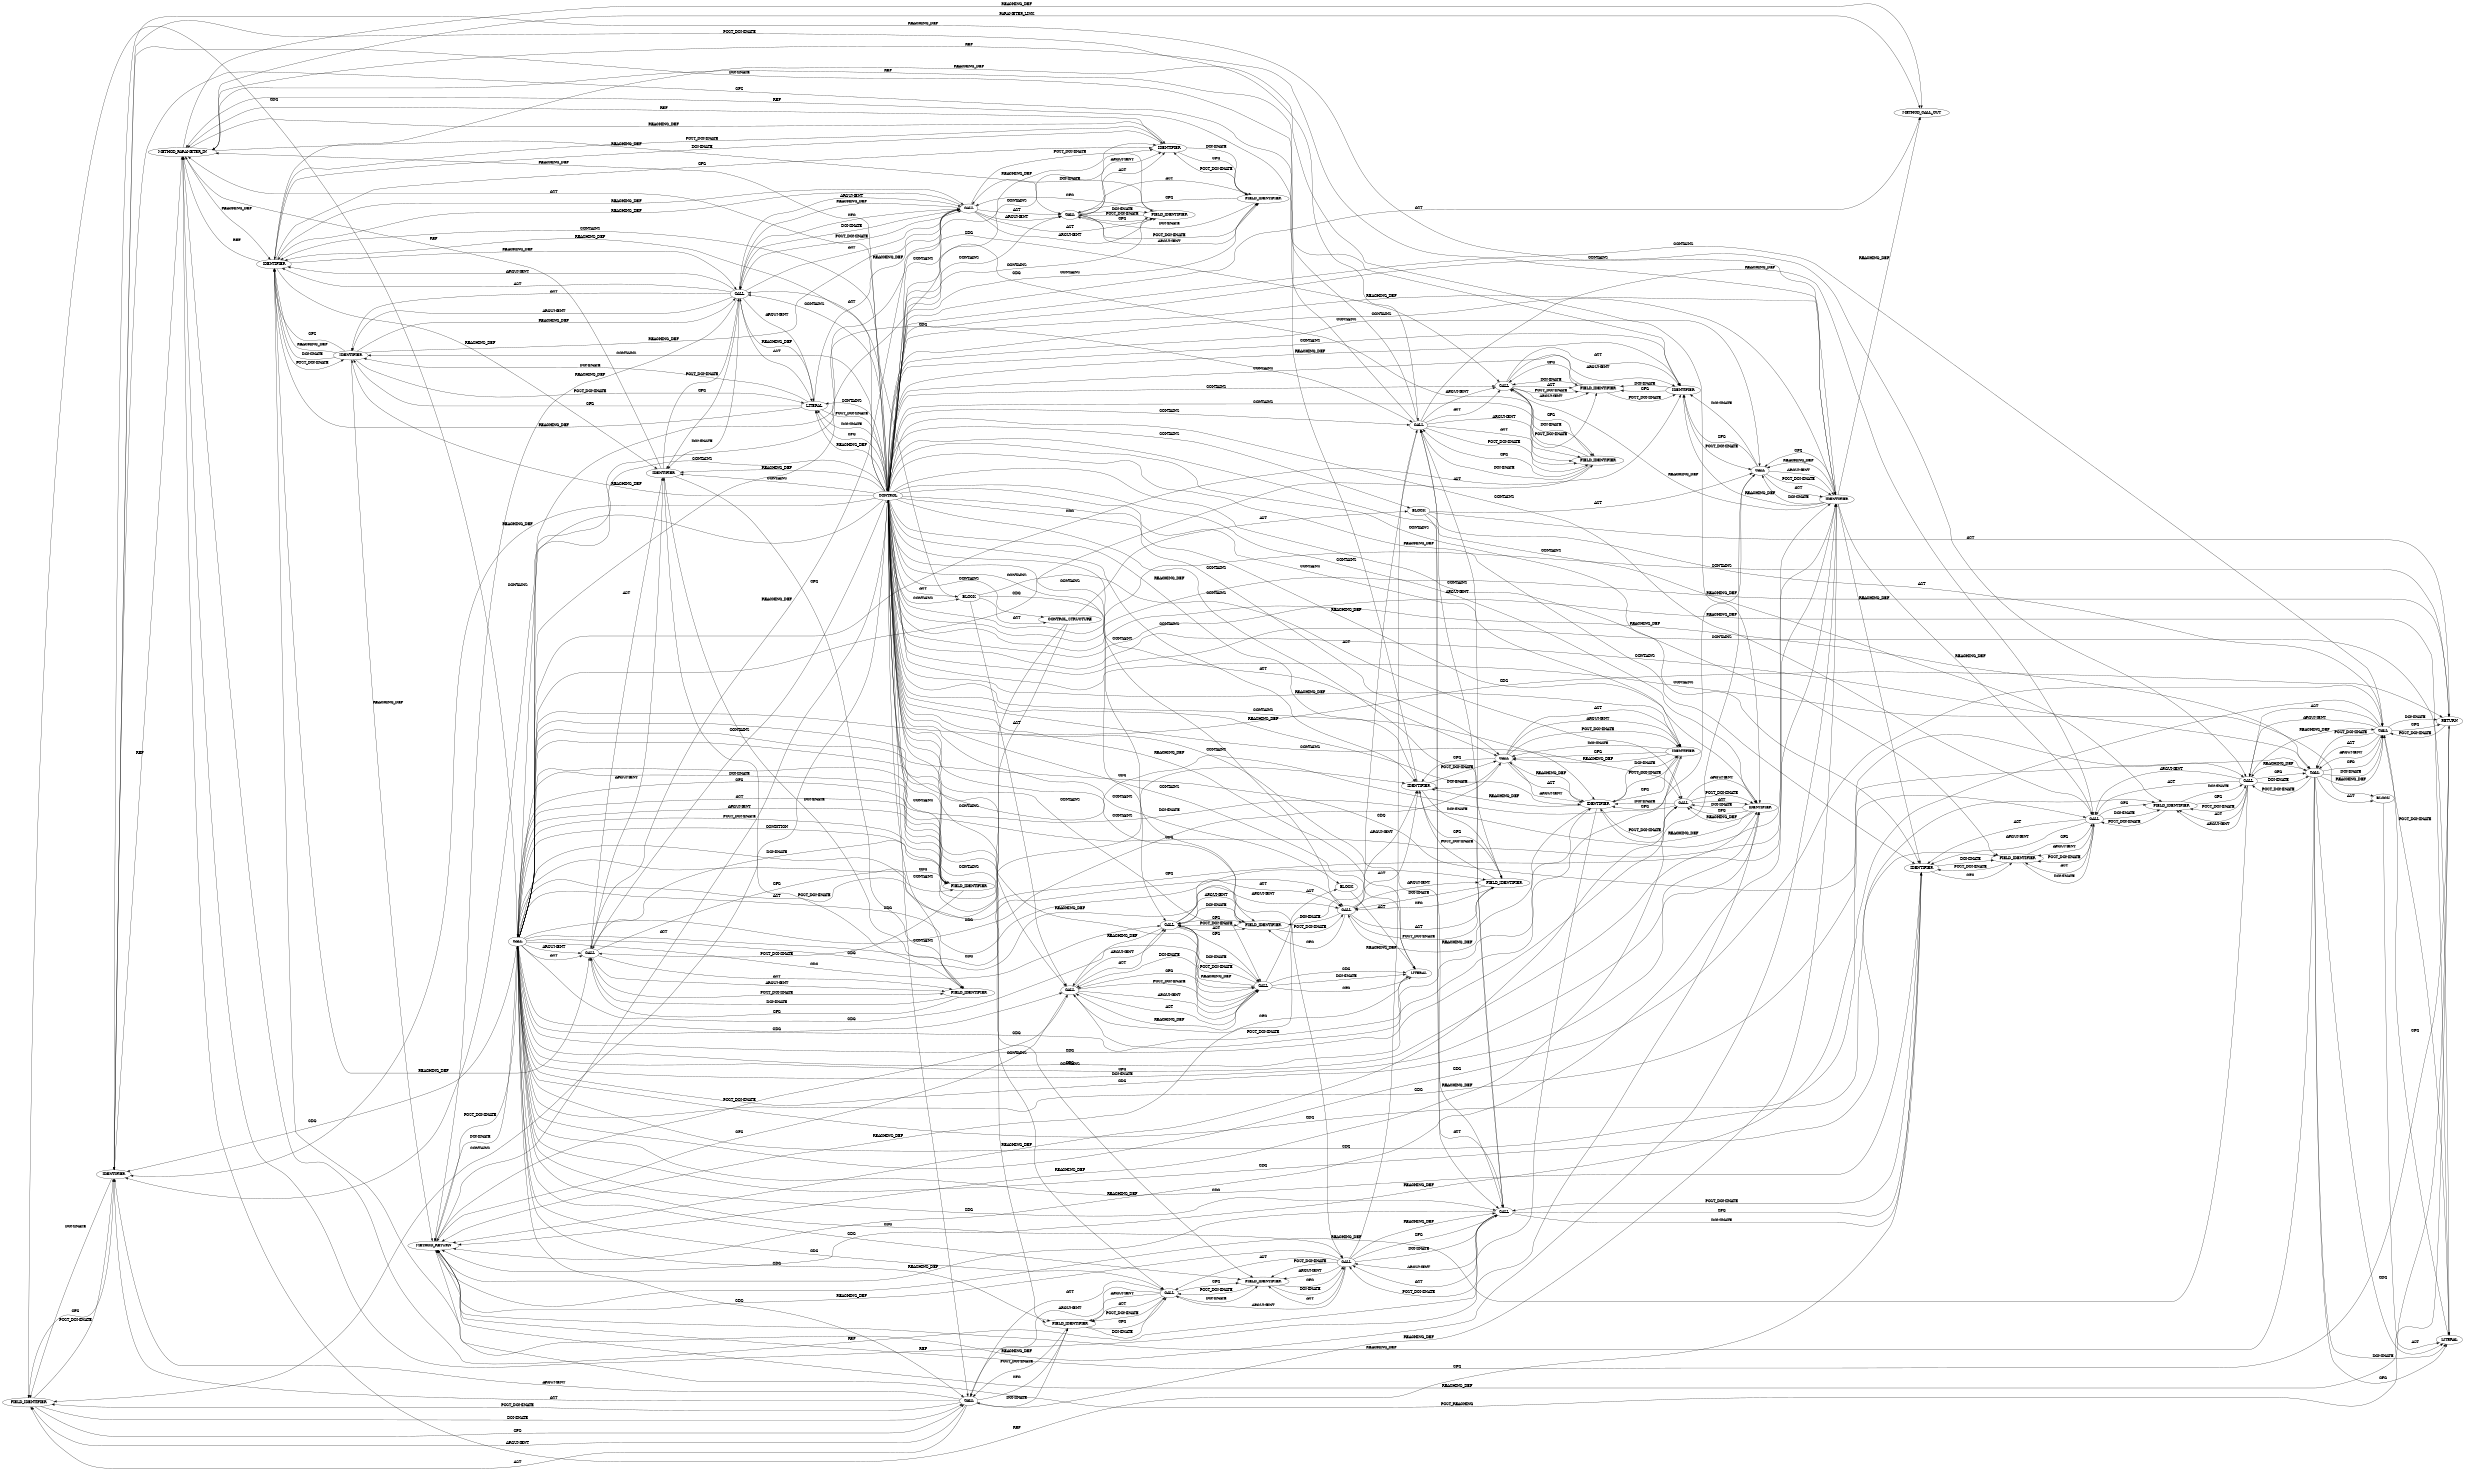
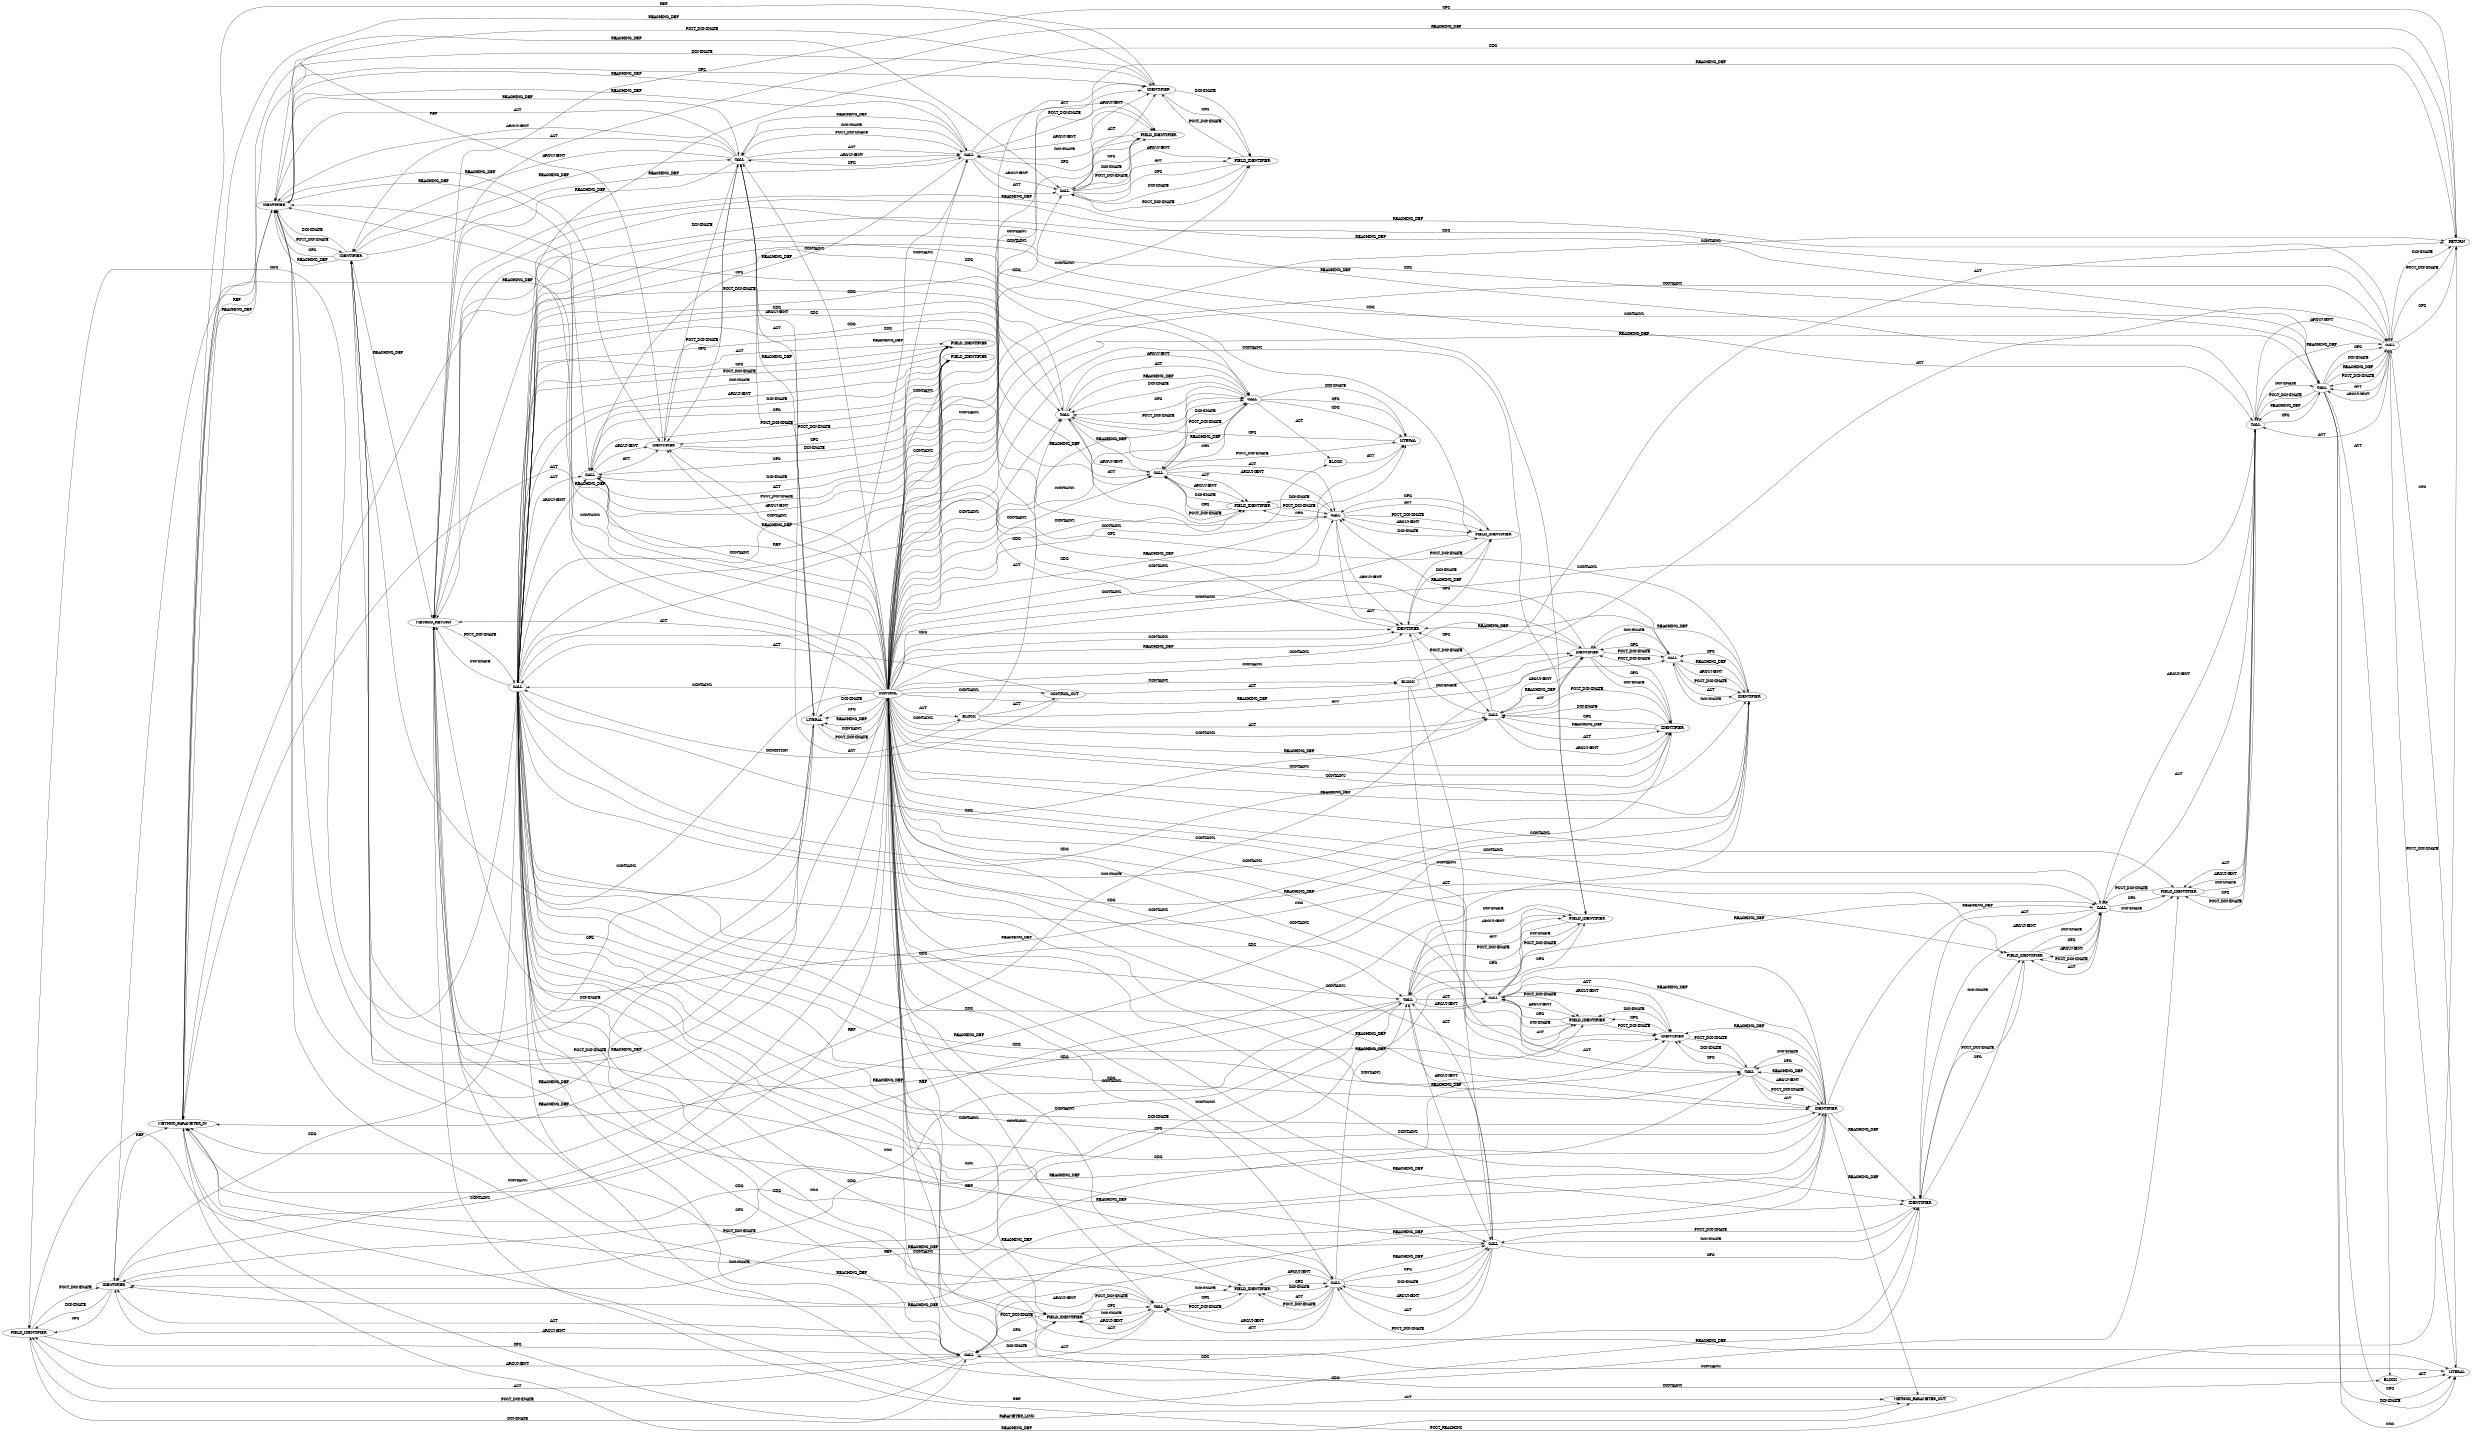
(1922, 113) -> (1920, 1399)
(1070, 620) -> (1064, 694)
(690, 919) -> (680, 624)
